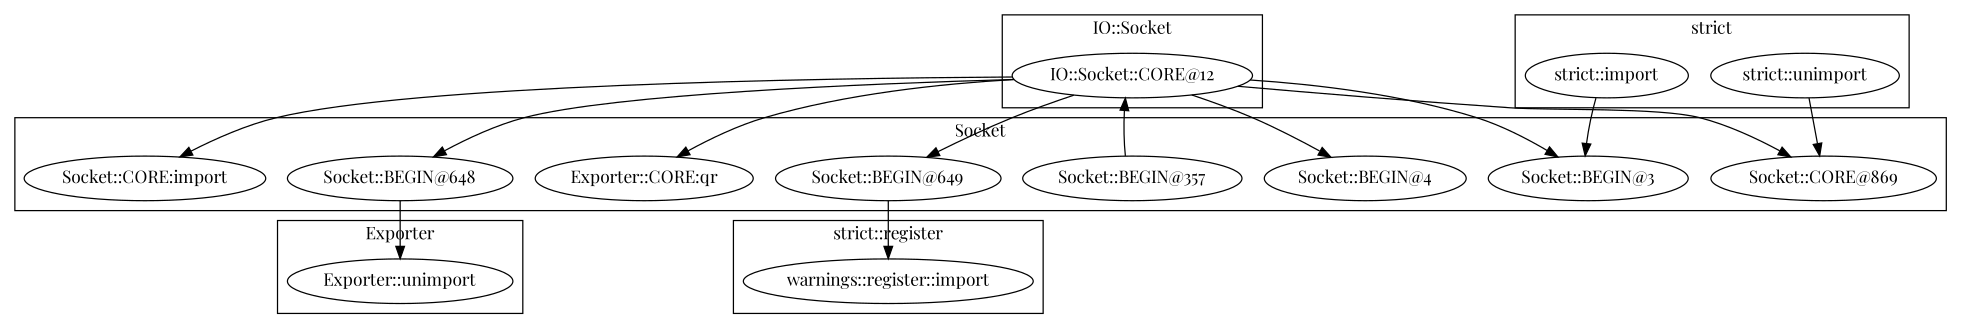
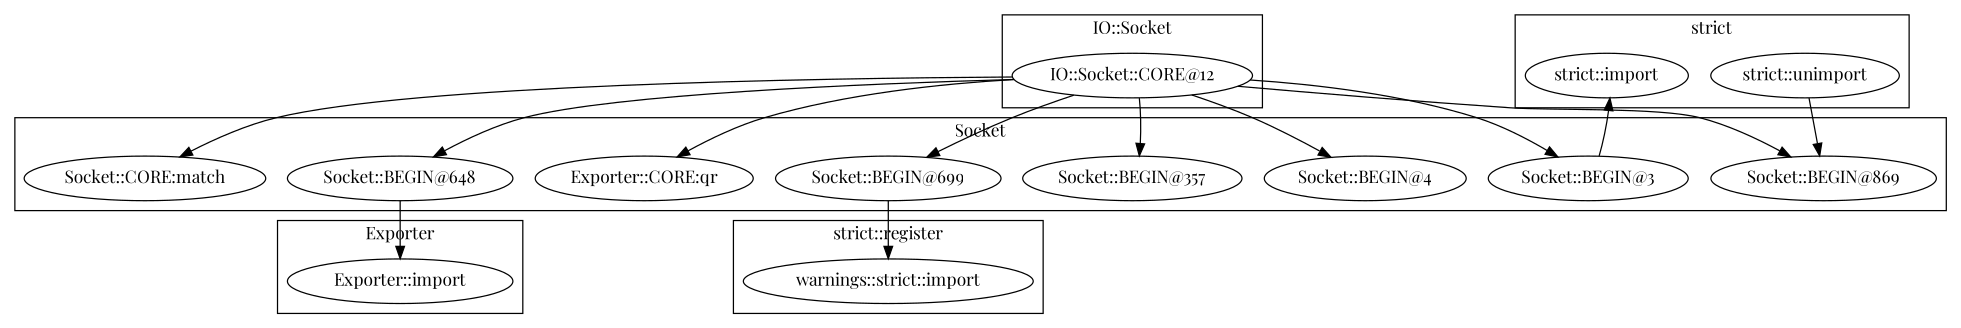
(1590, 125) -> (1605, 133)
(1124, 133) -> (1141, 125)
(145, 178) -> (145, 178)
(888, 178) -> (888, 178)
(1824, 178) -> (1824, 178)
(400, 281) -> (400, 281)
(888, 281) -> (888, 281)
